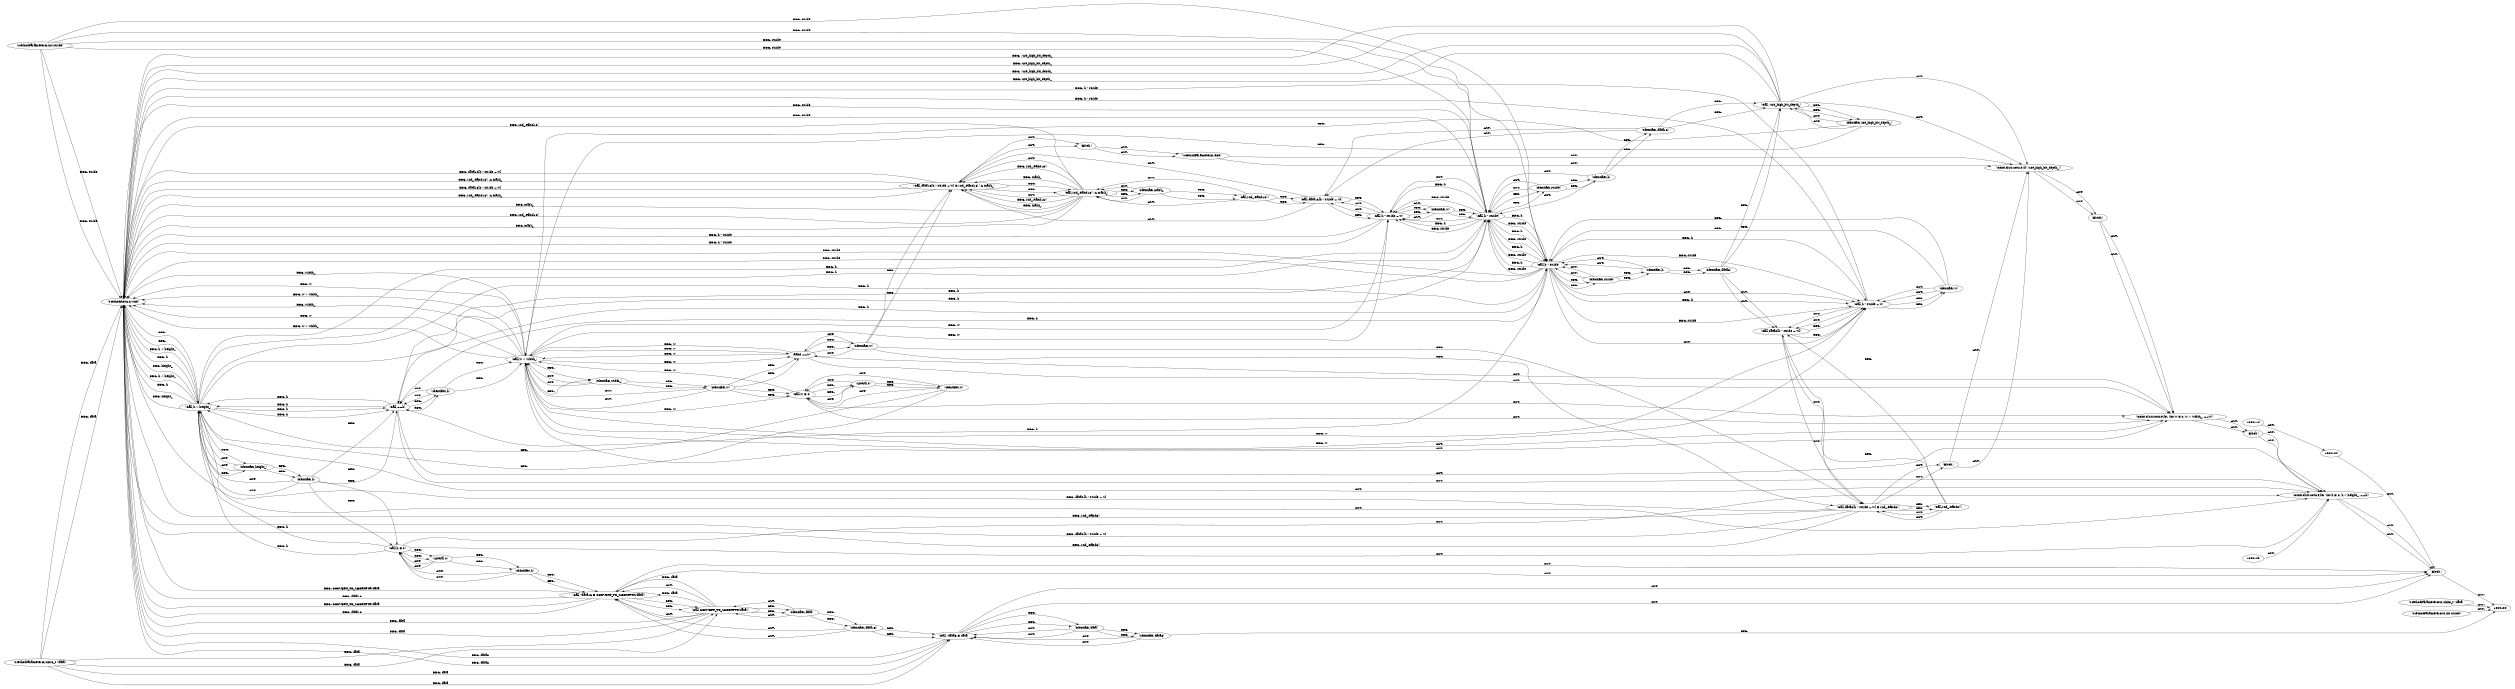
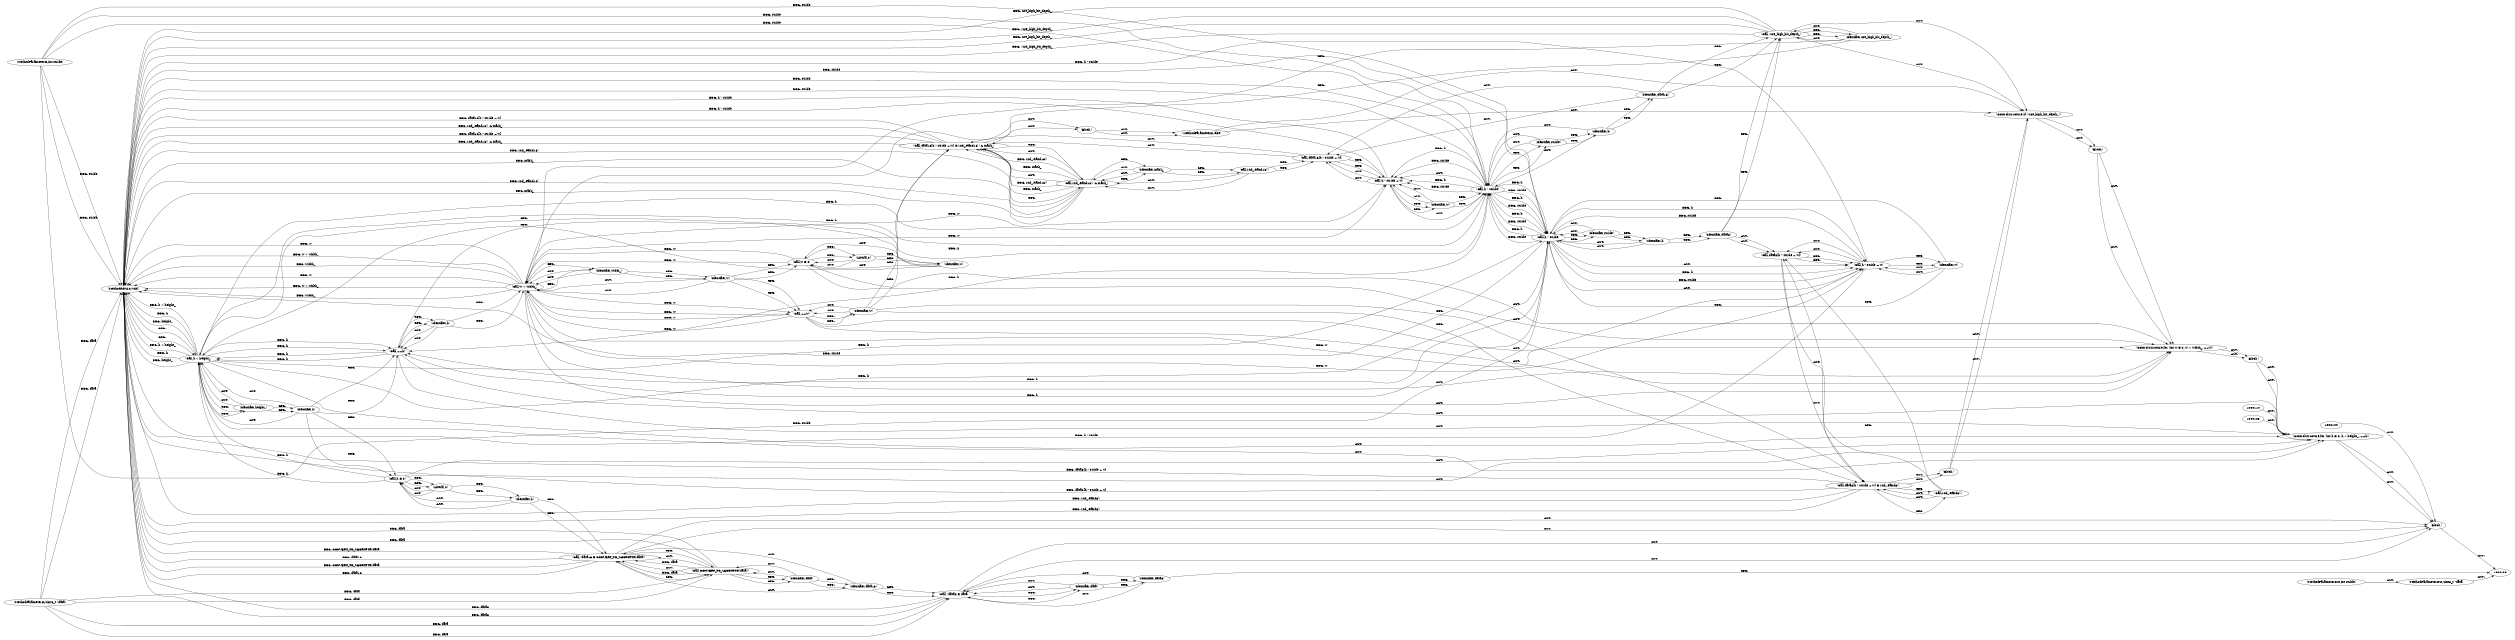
(802, 355) -> (802, 314)
(2292, 436) -> (2274, 417)
(2478, 611) -> (2381, 582)
